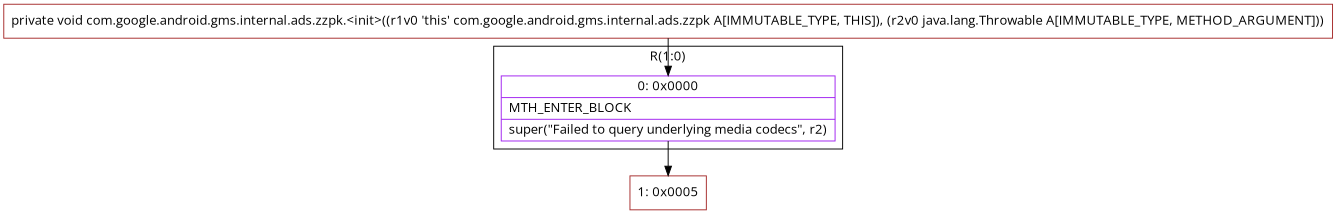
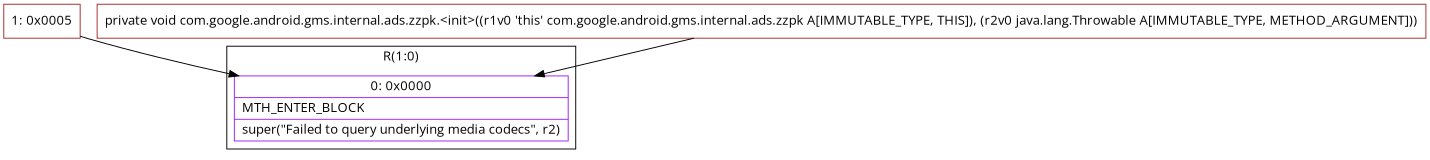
(668, 155) -> (154, 56)
